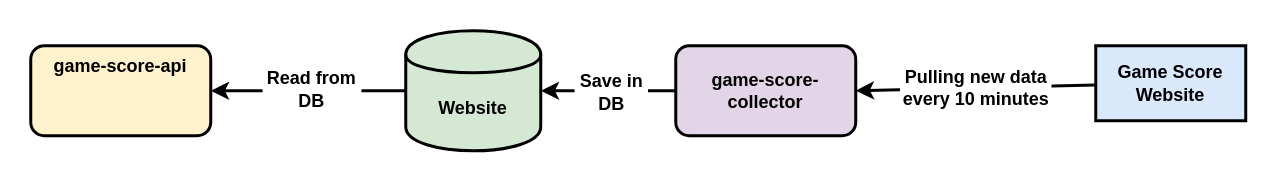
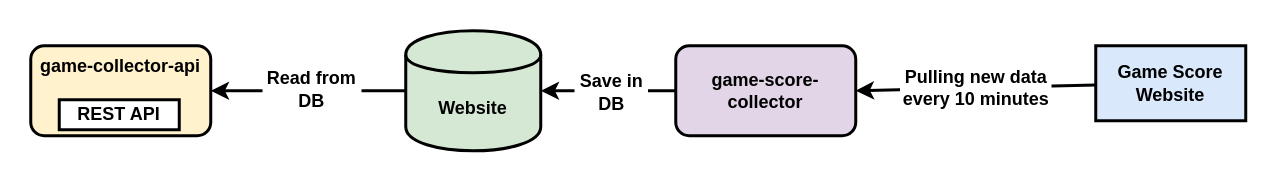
(121, 67) -> (121, 67)
none -> (119, 115)
